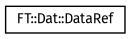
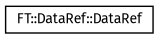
(65, 20) -> (79, 20)
